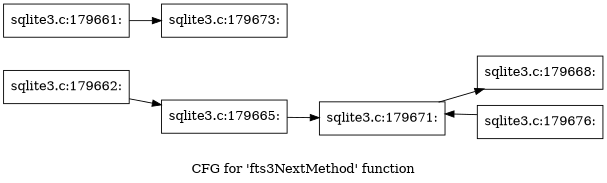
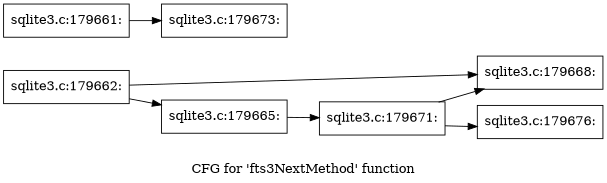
none -> (299, 80)
(466, 114) -> (457, 126)
